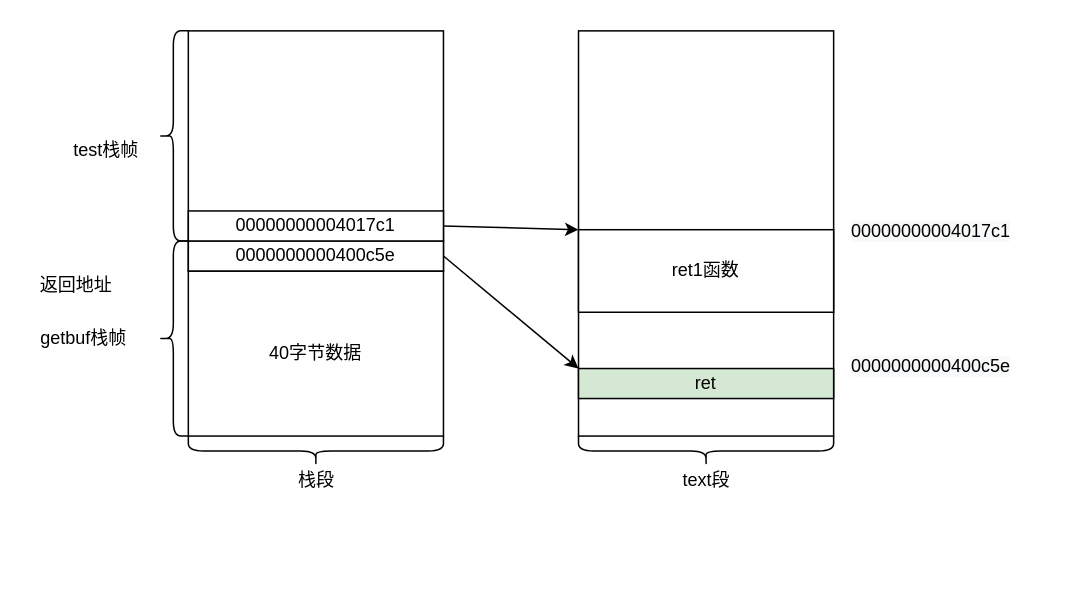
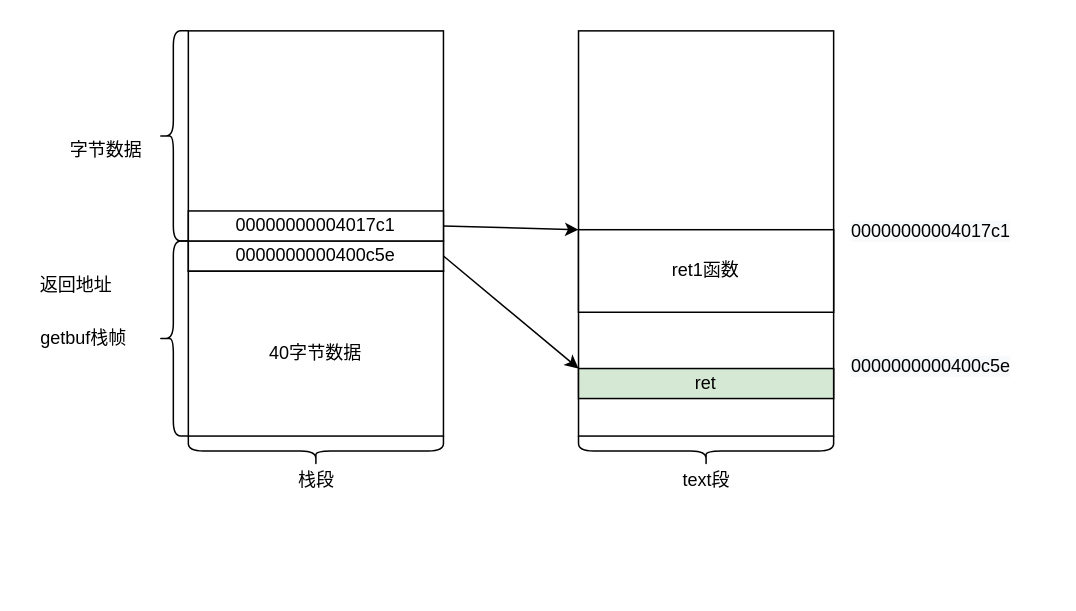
(107, 151) -> (107, 151)
